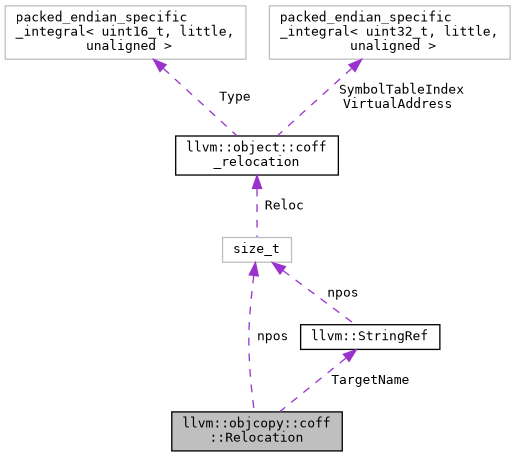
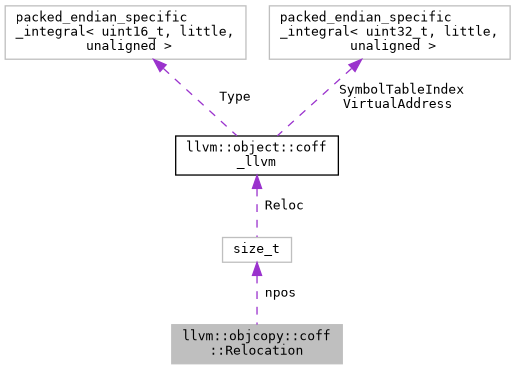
(257, 156) -> (257, 156)
(370, 337) -> none
(257, 431) -> (257, 344)
